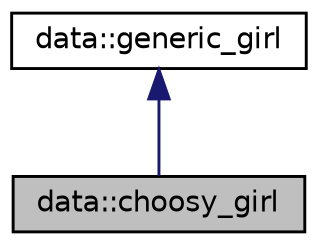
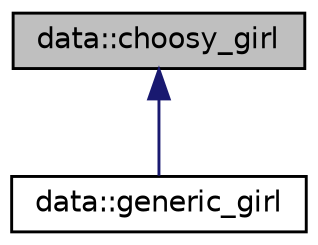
(159, 138) -> (159, 138)
